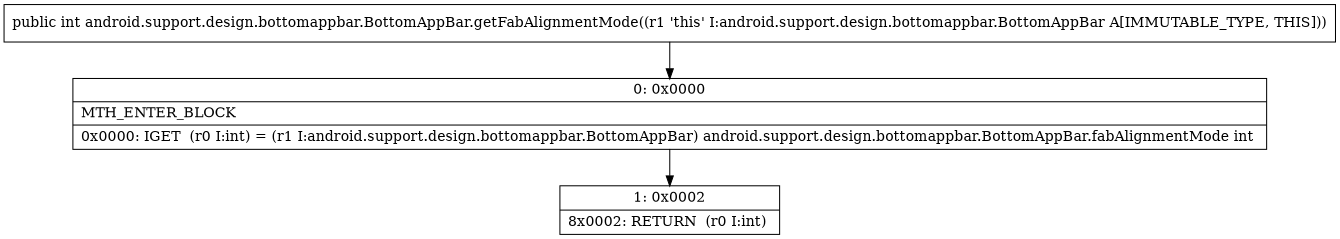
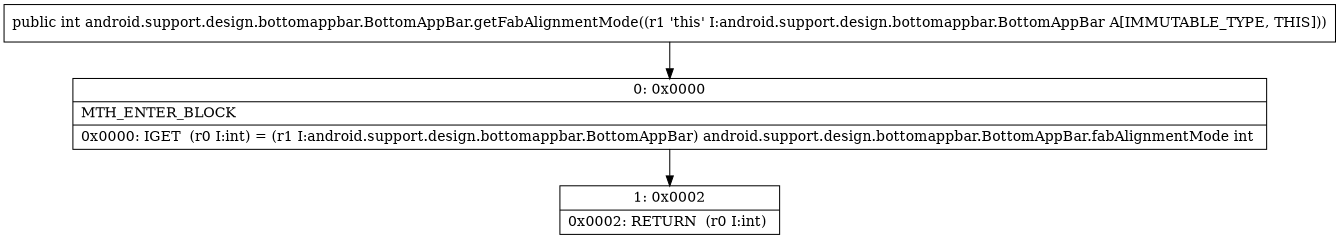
(670, 222) -> (670, 222)
